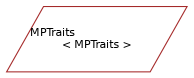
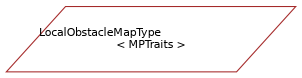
(97, 39) -> (151, 39)
